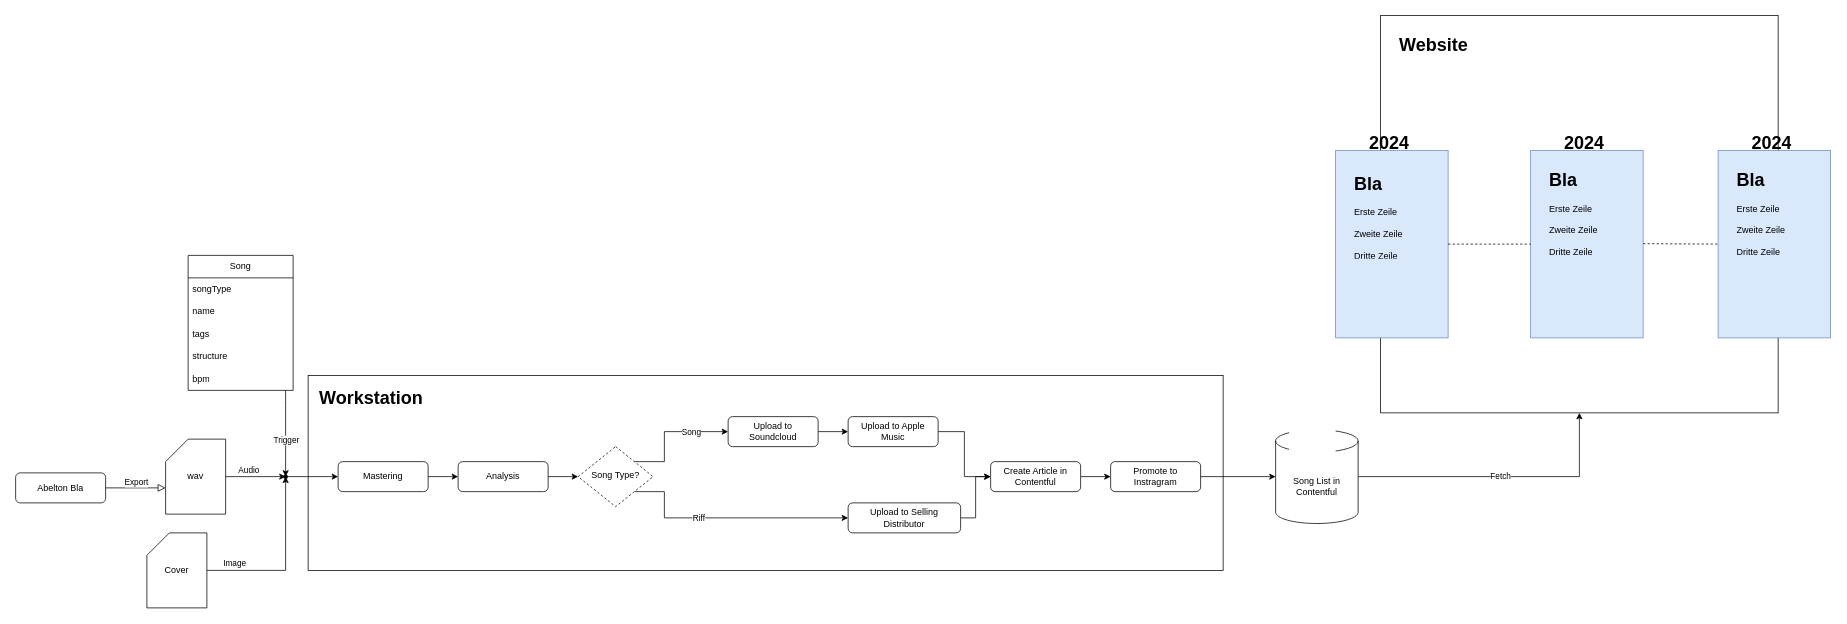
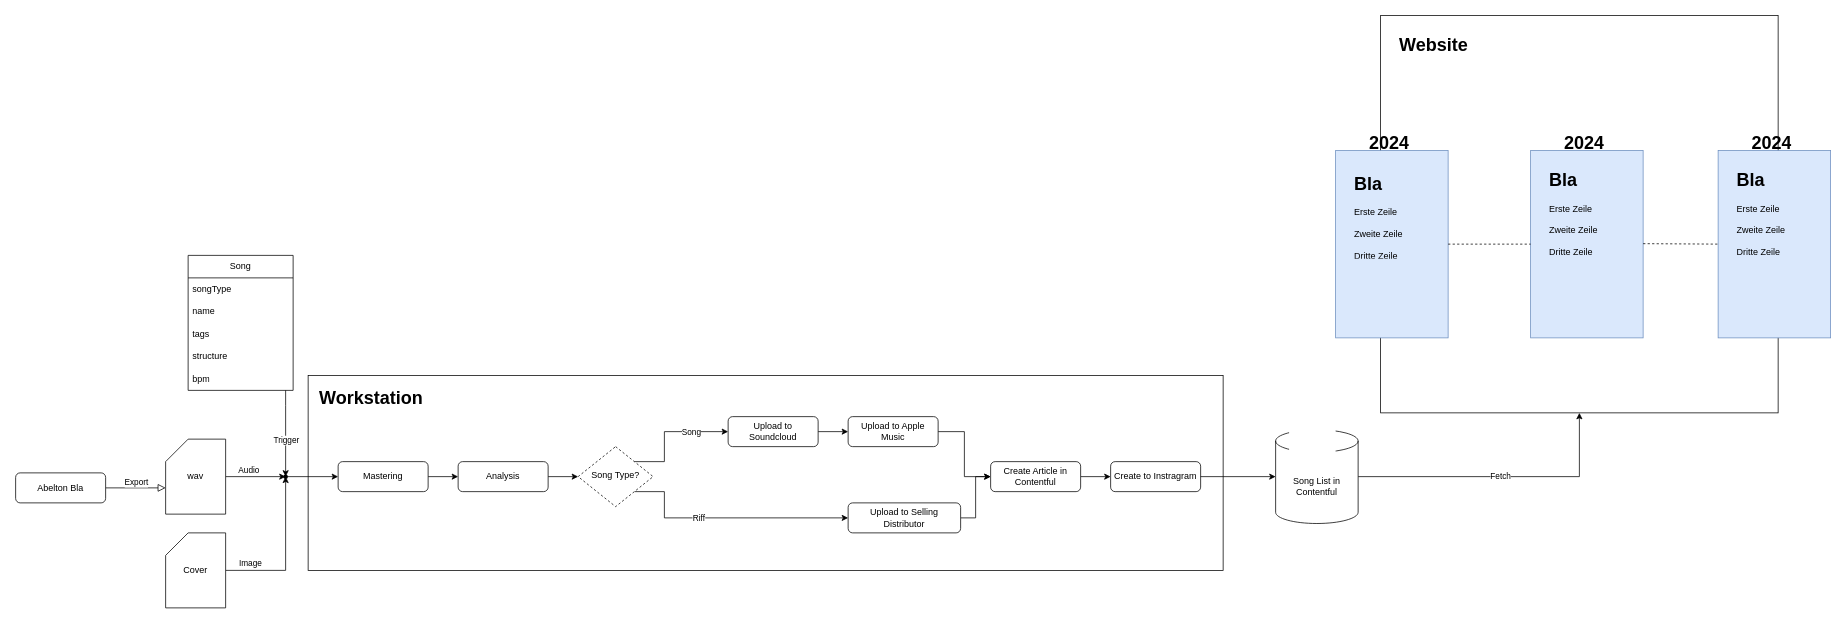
(1155, 477) -> (1155, 477)
(177, 570) -> (195, 570)
